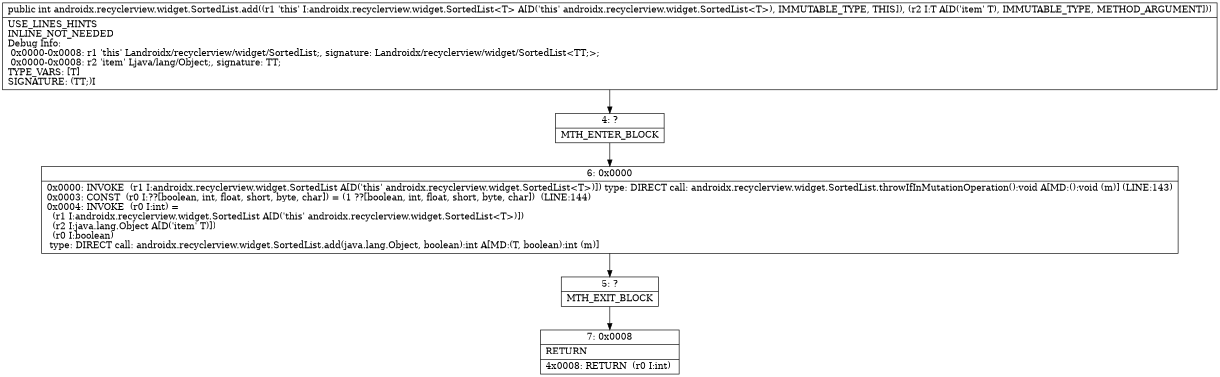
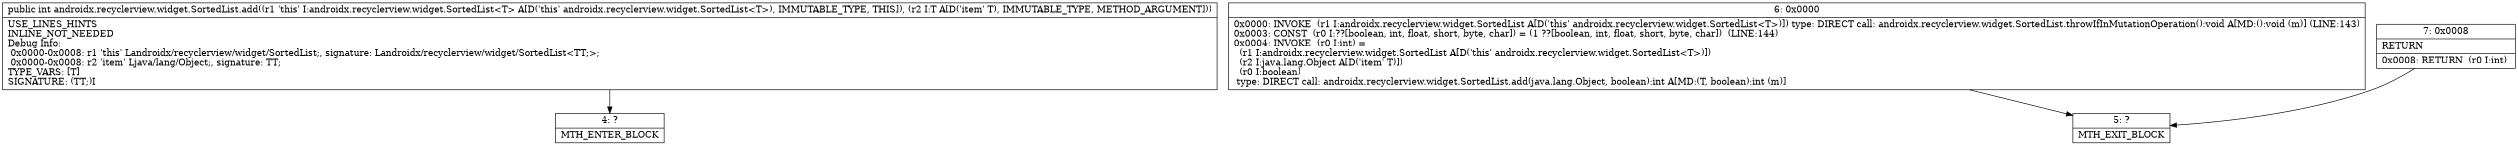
(610, 151) -> none
(610, 315) -> (2299, 109)
(610, 366) -> (2446, 61)
